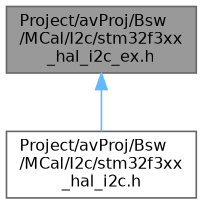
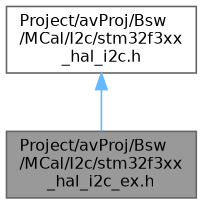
(101, 110) -> (101, 110)
